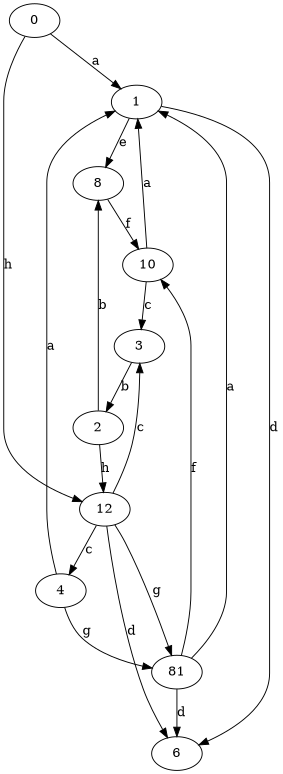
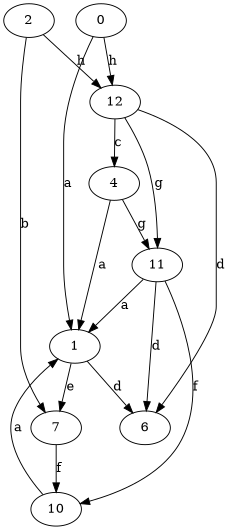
(98, 183) -> (56, 428)
(139, 346) -> none
(177, 672) -> (157, 265)
